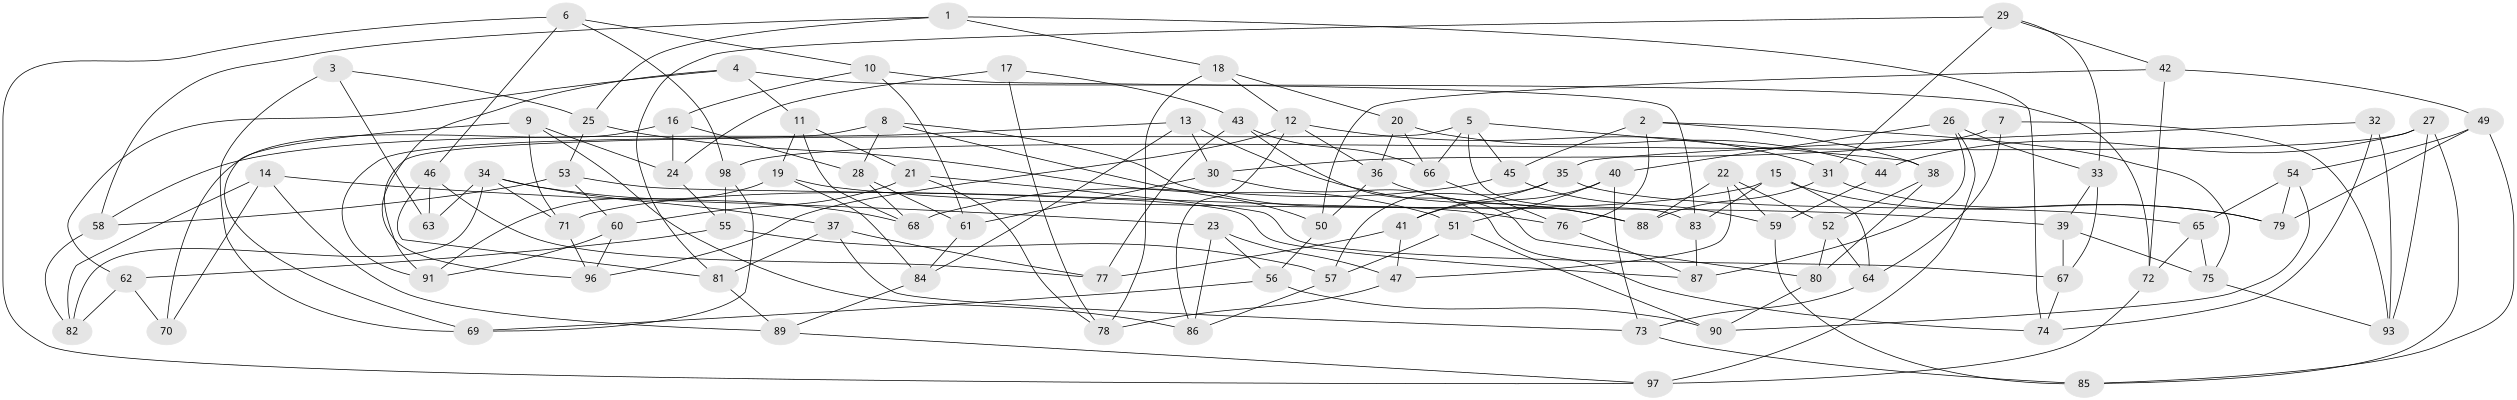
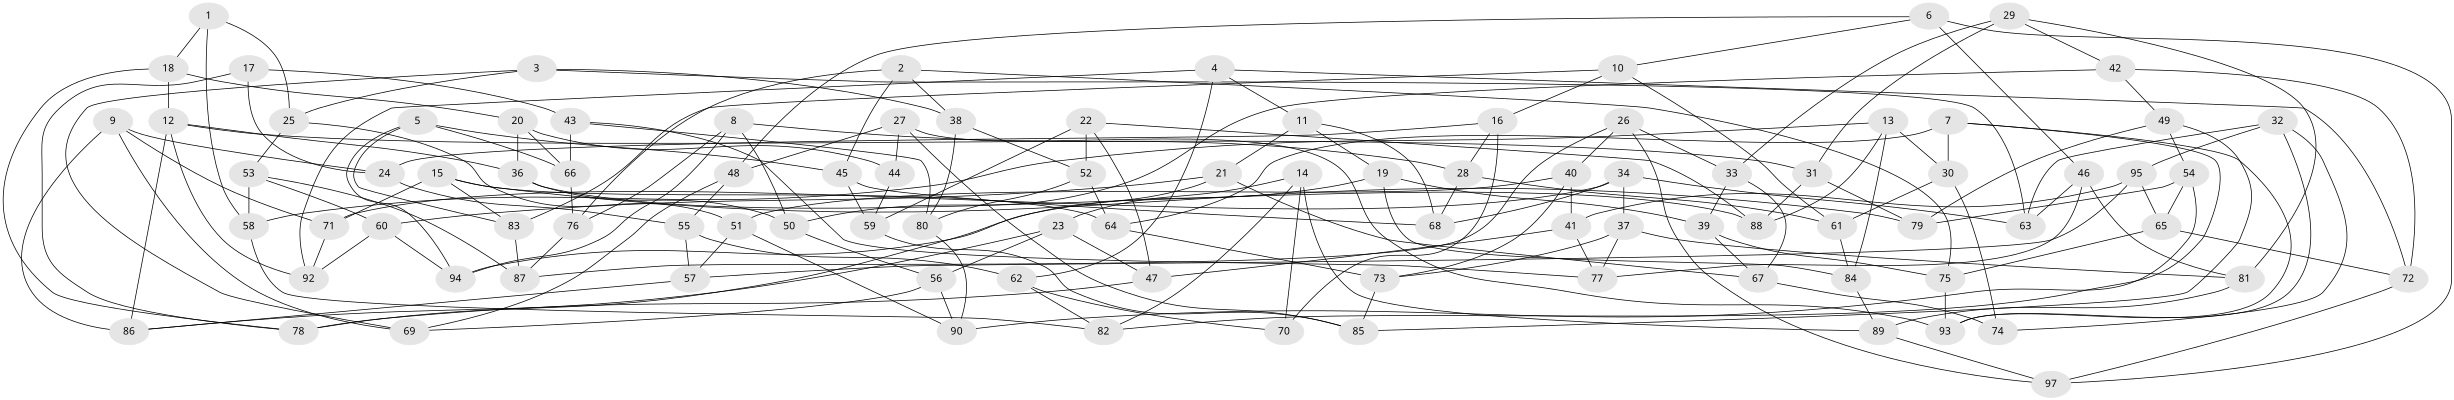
(1608, 39) -> none
(1704, 142) -> (846, 92)
none -> (2128, 146)
(725, 174) -> (734, 174)
(1563, 174) -> (2137, 174)
(290, 253) -> (2016, 301)
(429, 279) -> (456, 279)
(591, 279) -> (309, 279)
